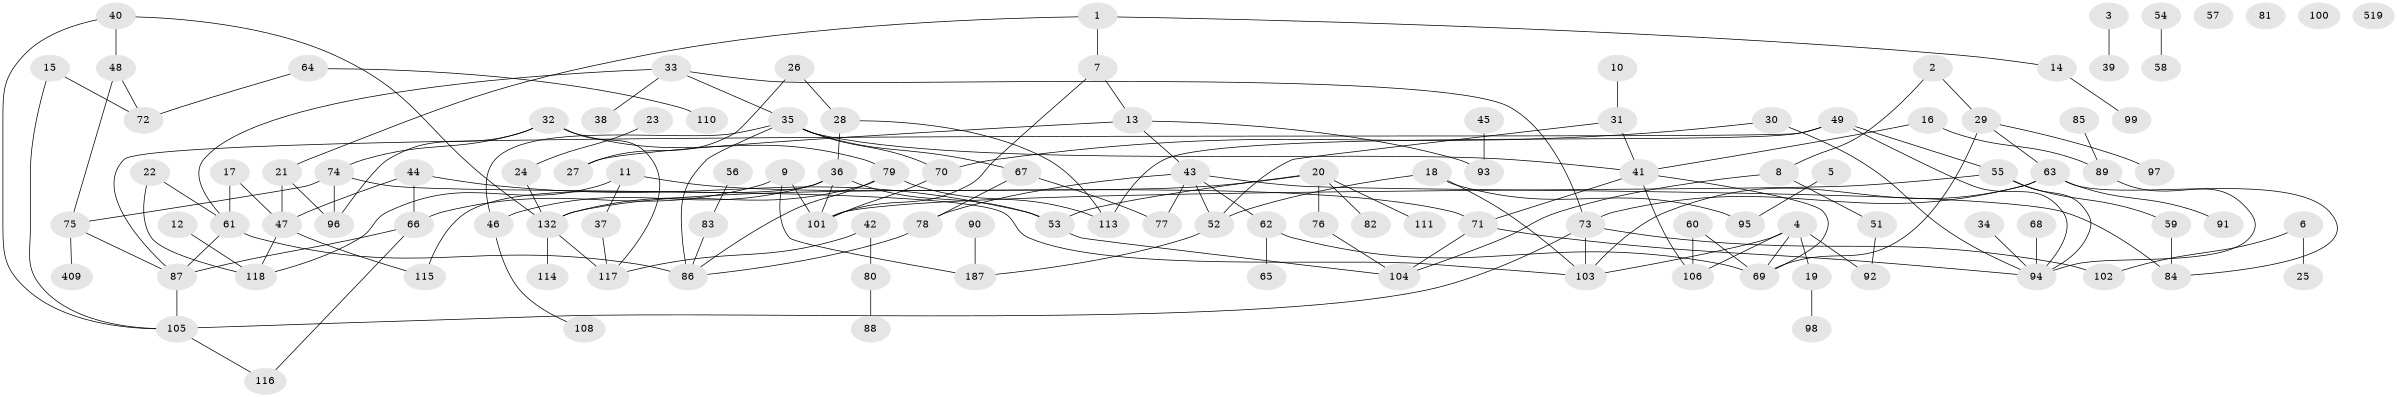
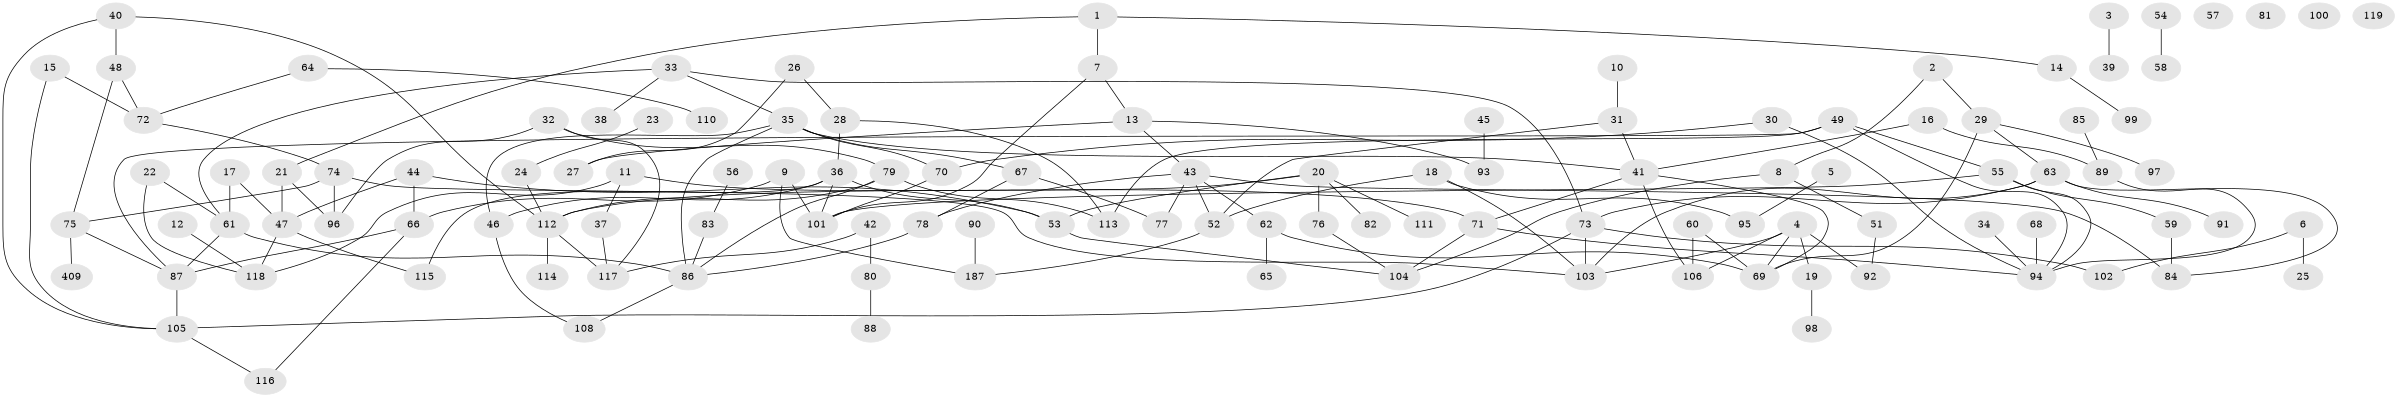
(2374, 16) -> (2374, 16)
(442, 146) -> (242, 140)
(547, 225) -> (547, 225)
none -> (637, 303)
